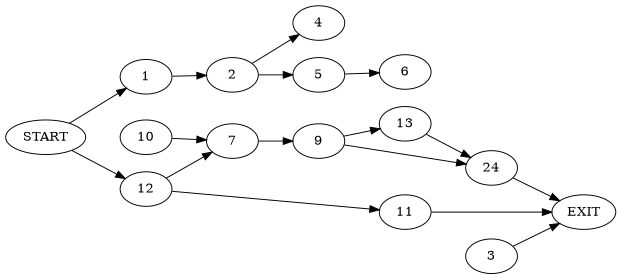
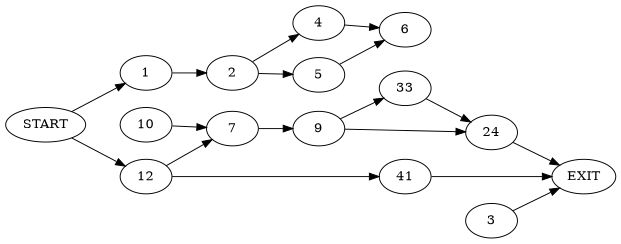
none -> (357, 26)
(405, 124) -> (405, 88)
(405, 212) -> (405, 177)
